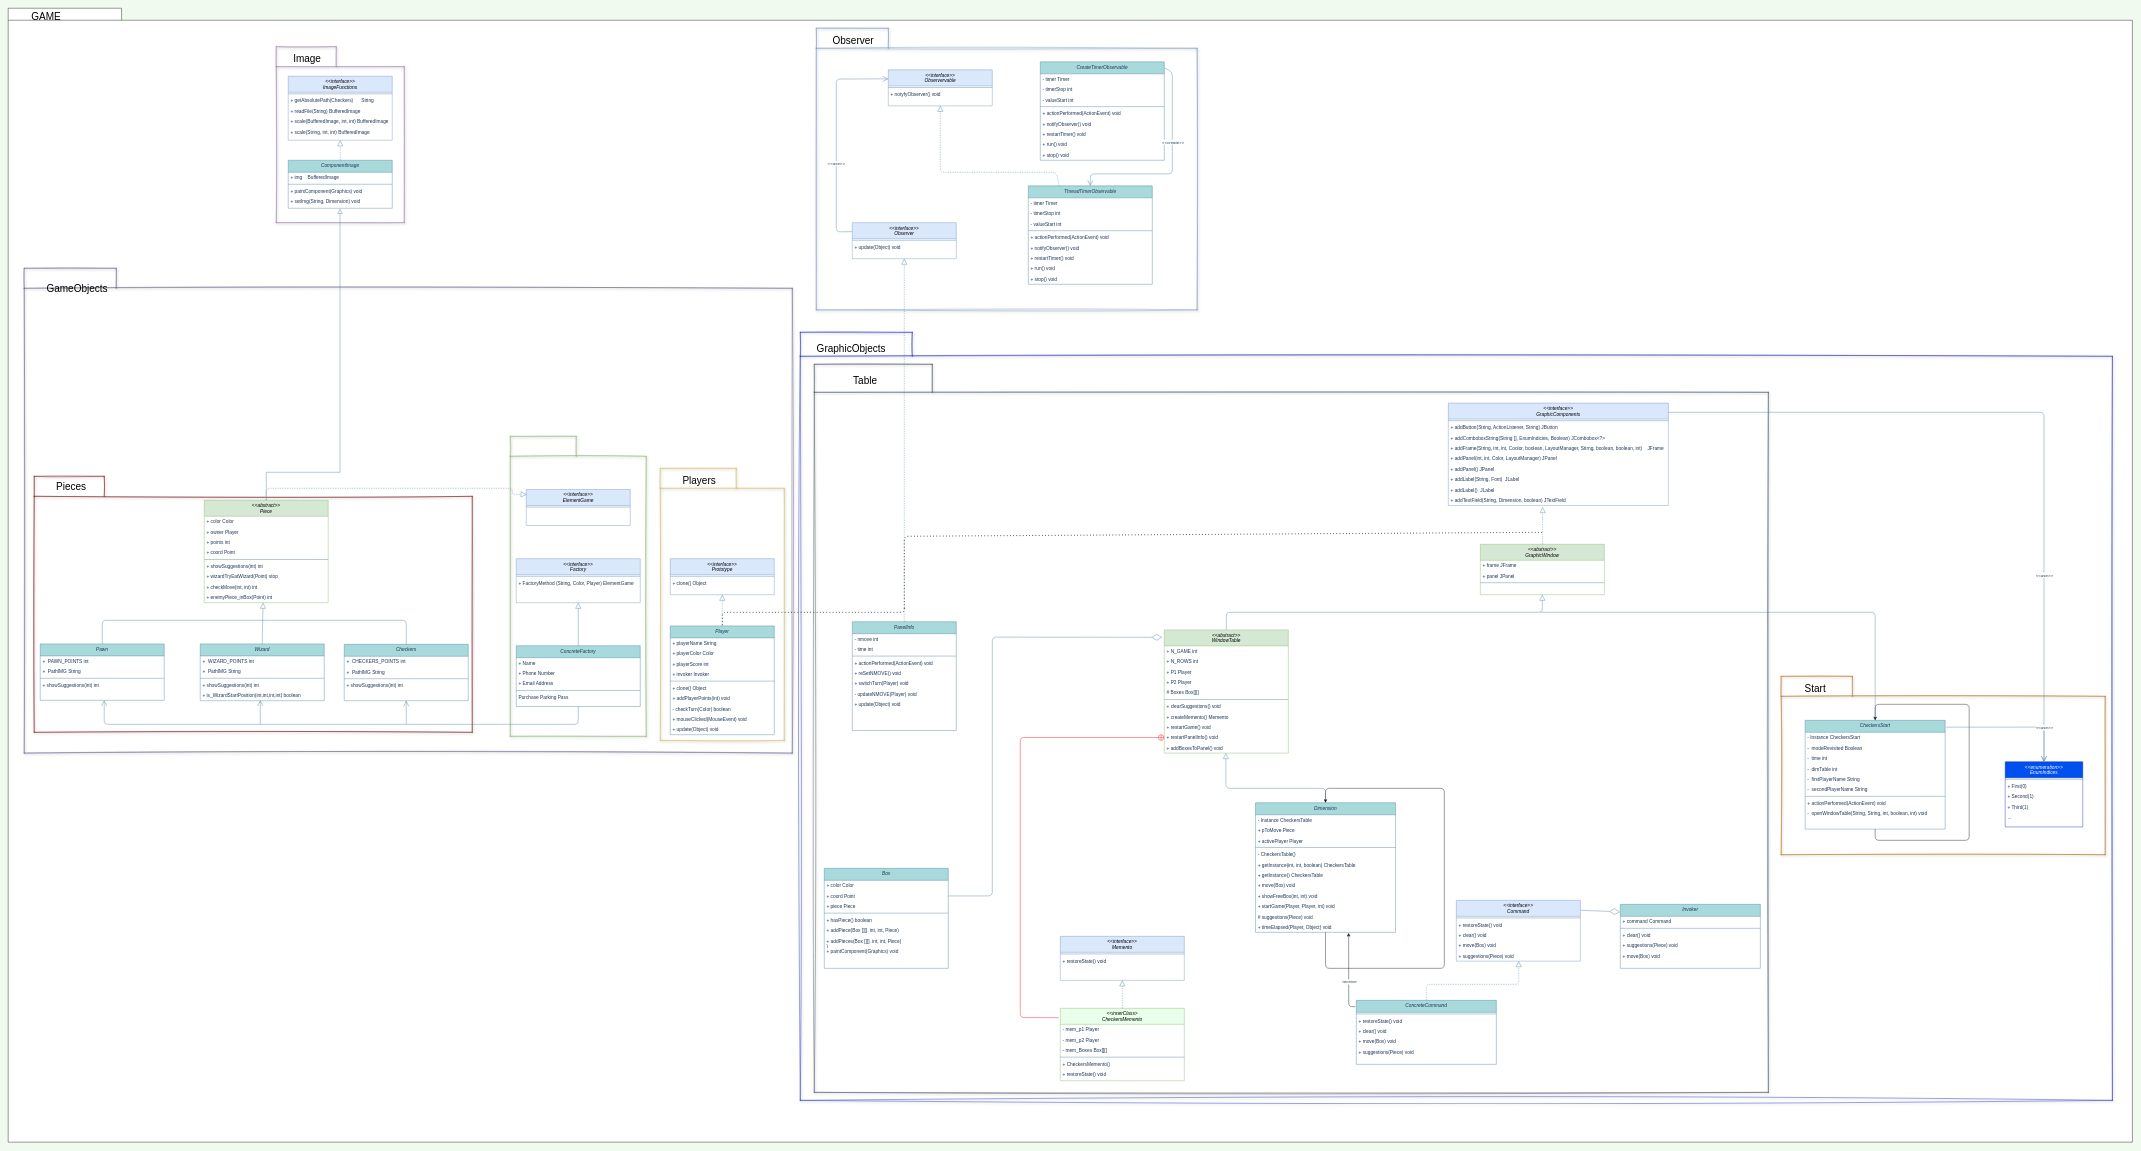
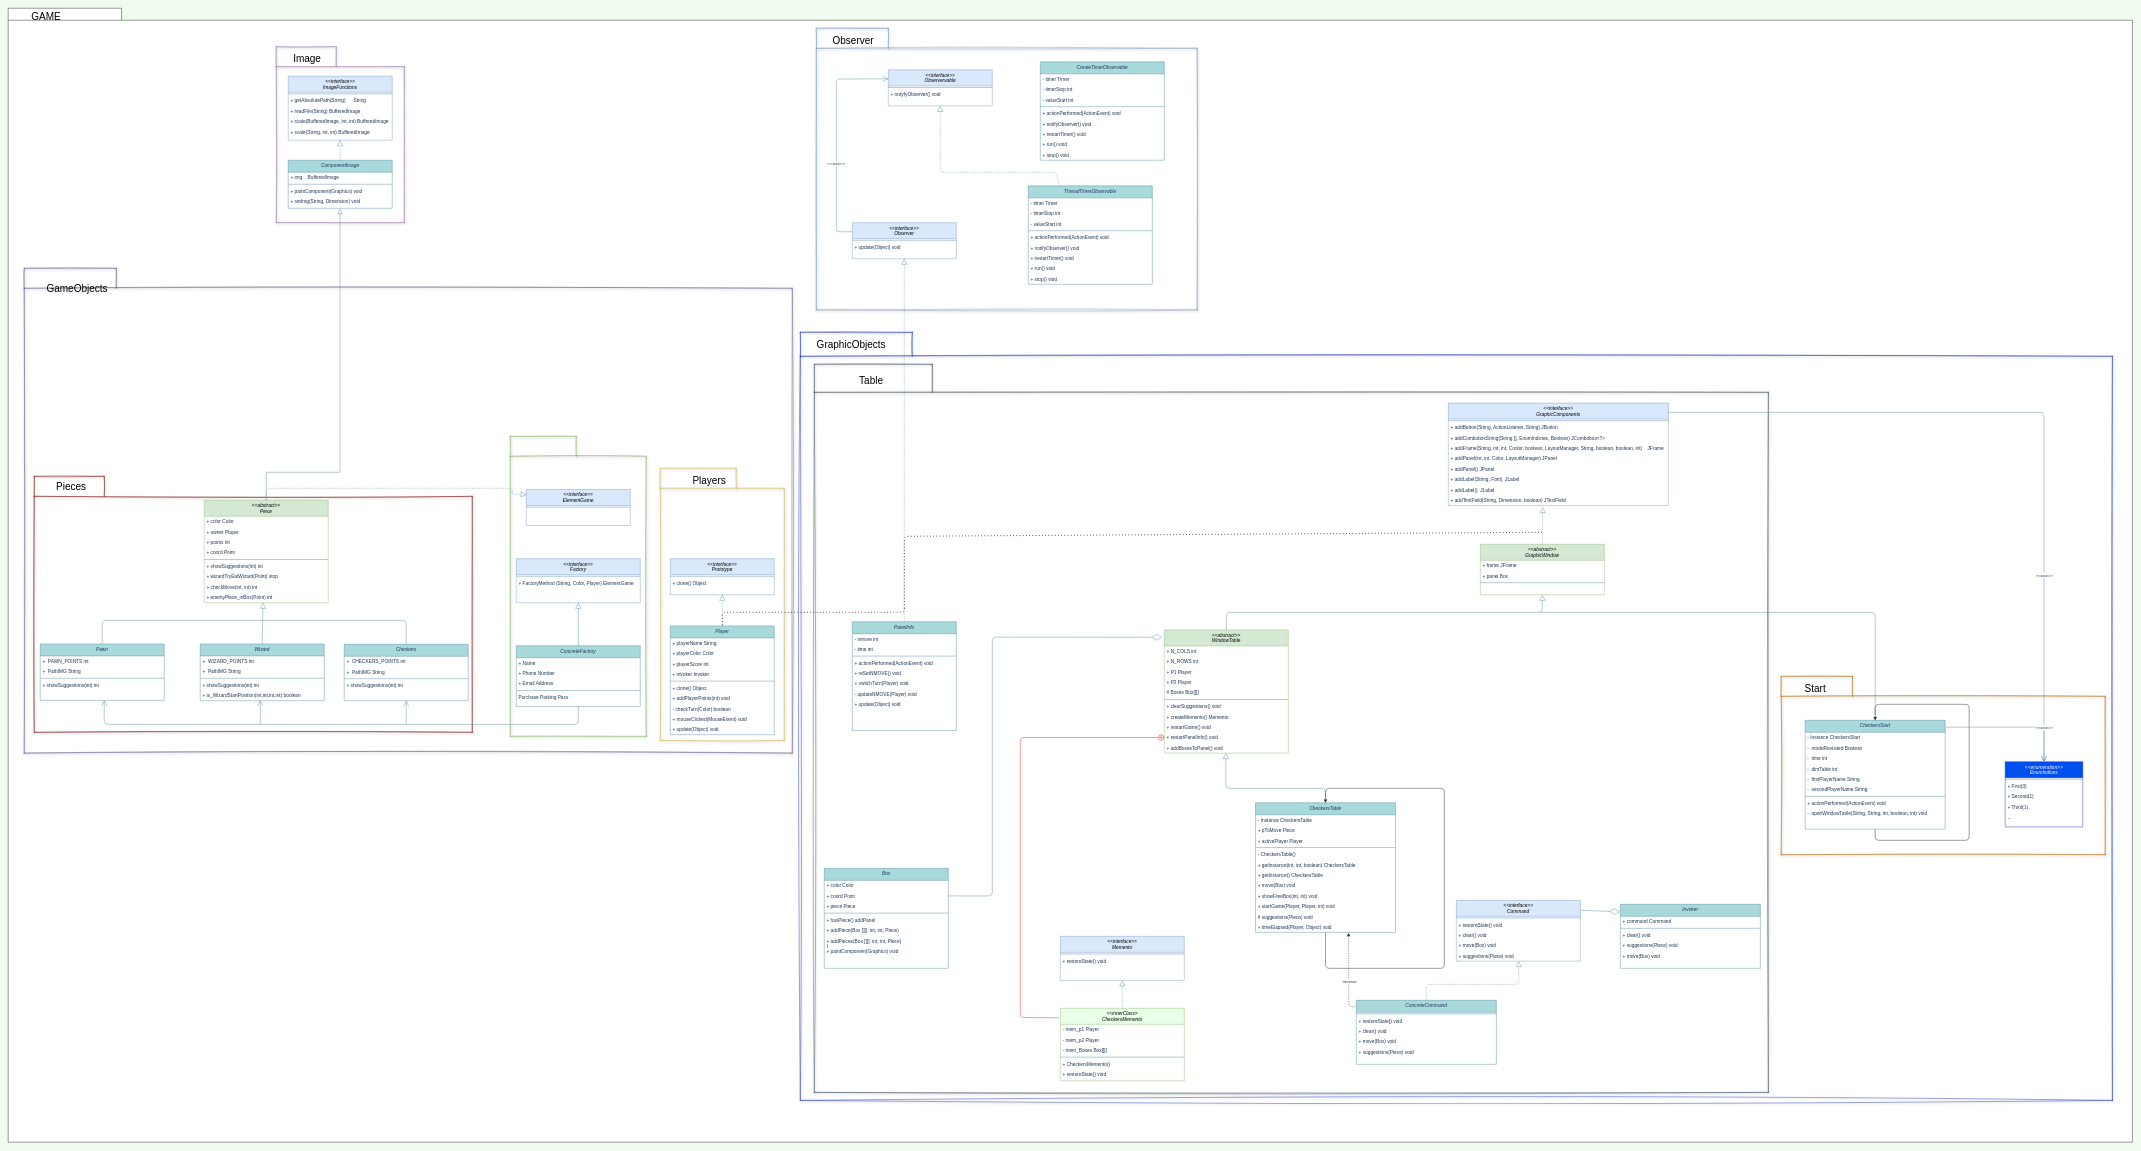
(341, 101) -> (338, 101)
(1090, 178) -> none
(851, 348) -> (851, 344)
(865, 380) -> (871, 380)
(699, 480) -> (709, 480)
(1499, 576) -> (1495, 576)
(1181, 651) -> (1181, 651)
(1325, 808) -> (1325, 808)
(851, 920) -> (852, 920)
(1349, 976) -> (1349, 976)
